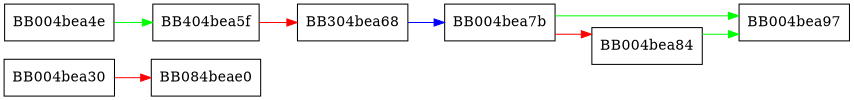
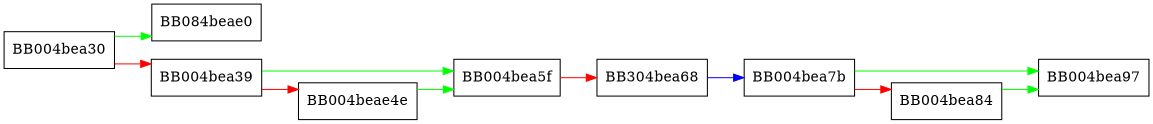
(59, 22) -> (358, 101)
(206, 22) -> (507, 78)
(128, 78) -> (128, 36)
none -> (206, 78)
